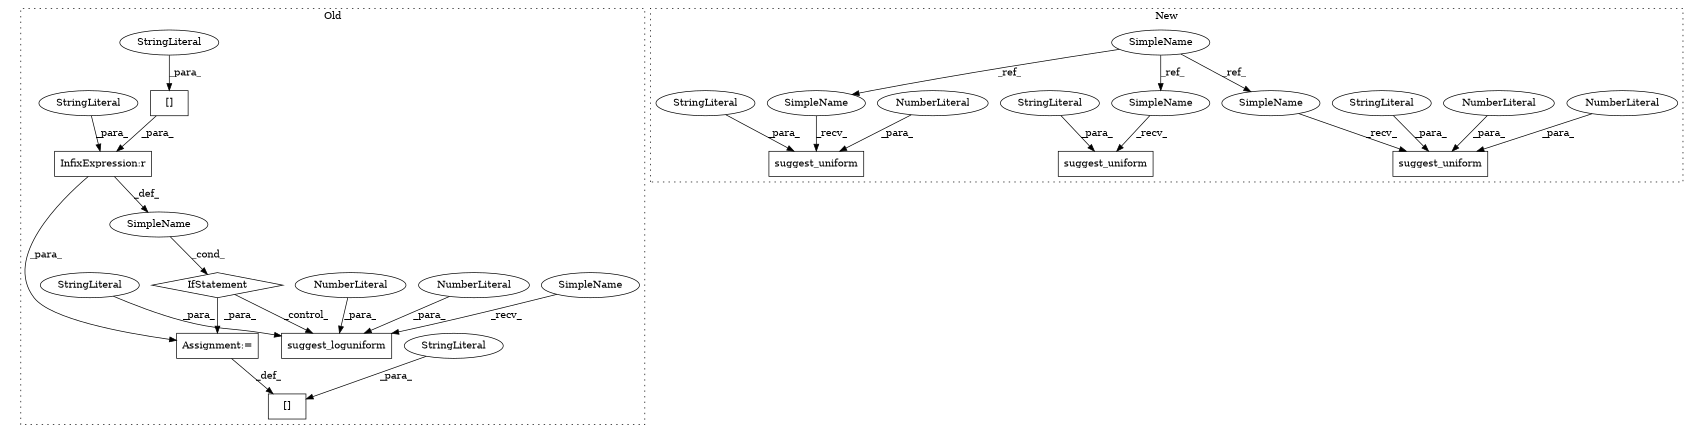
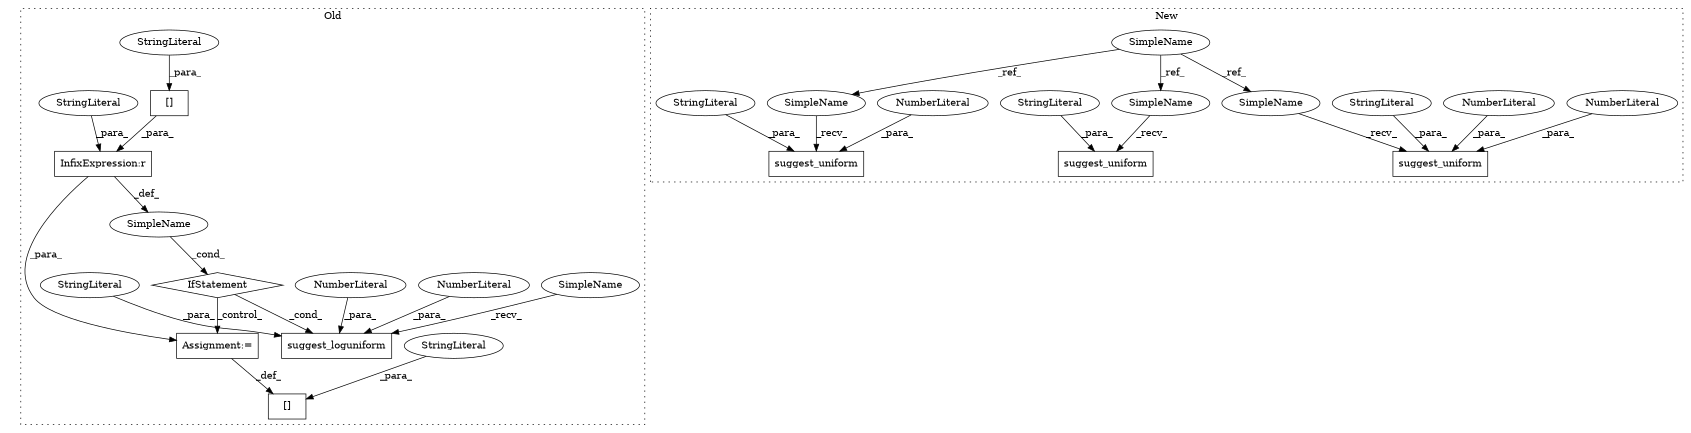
(240, 315) -> (240, 315)
(306, 315) -> (306, 315)
